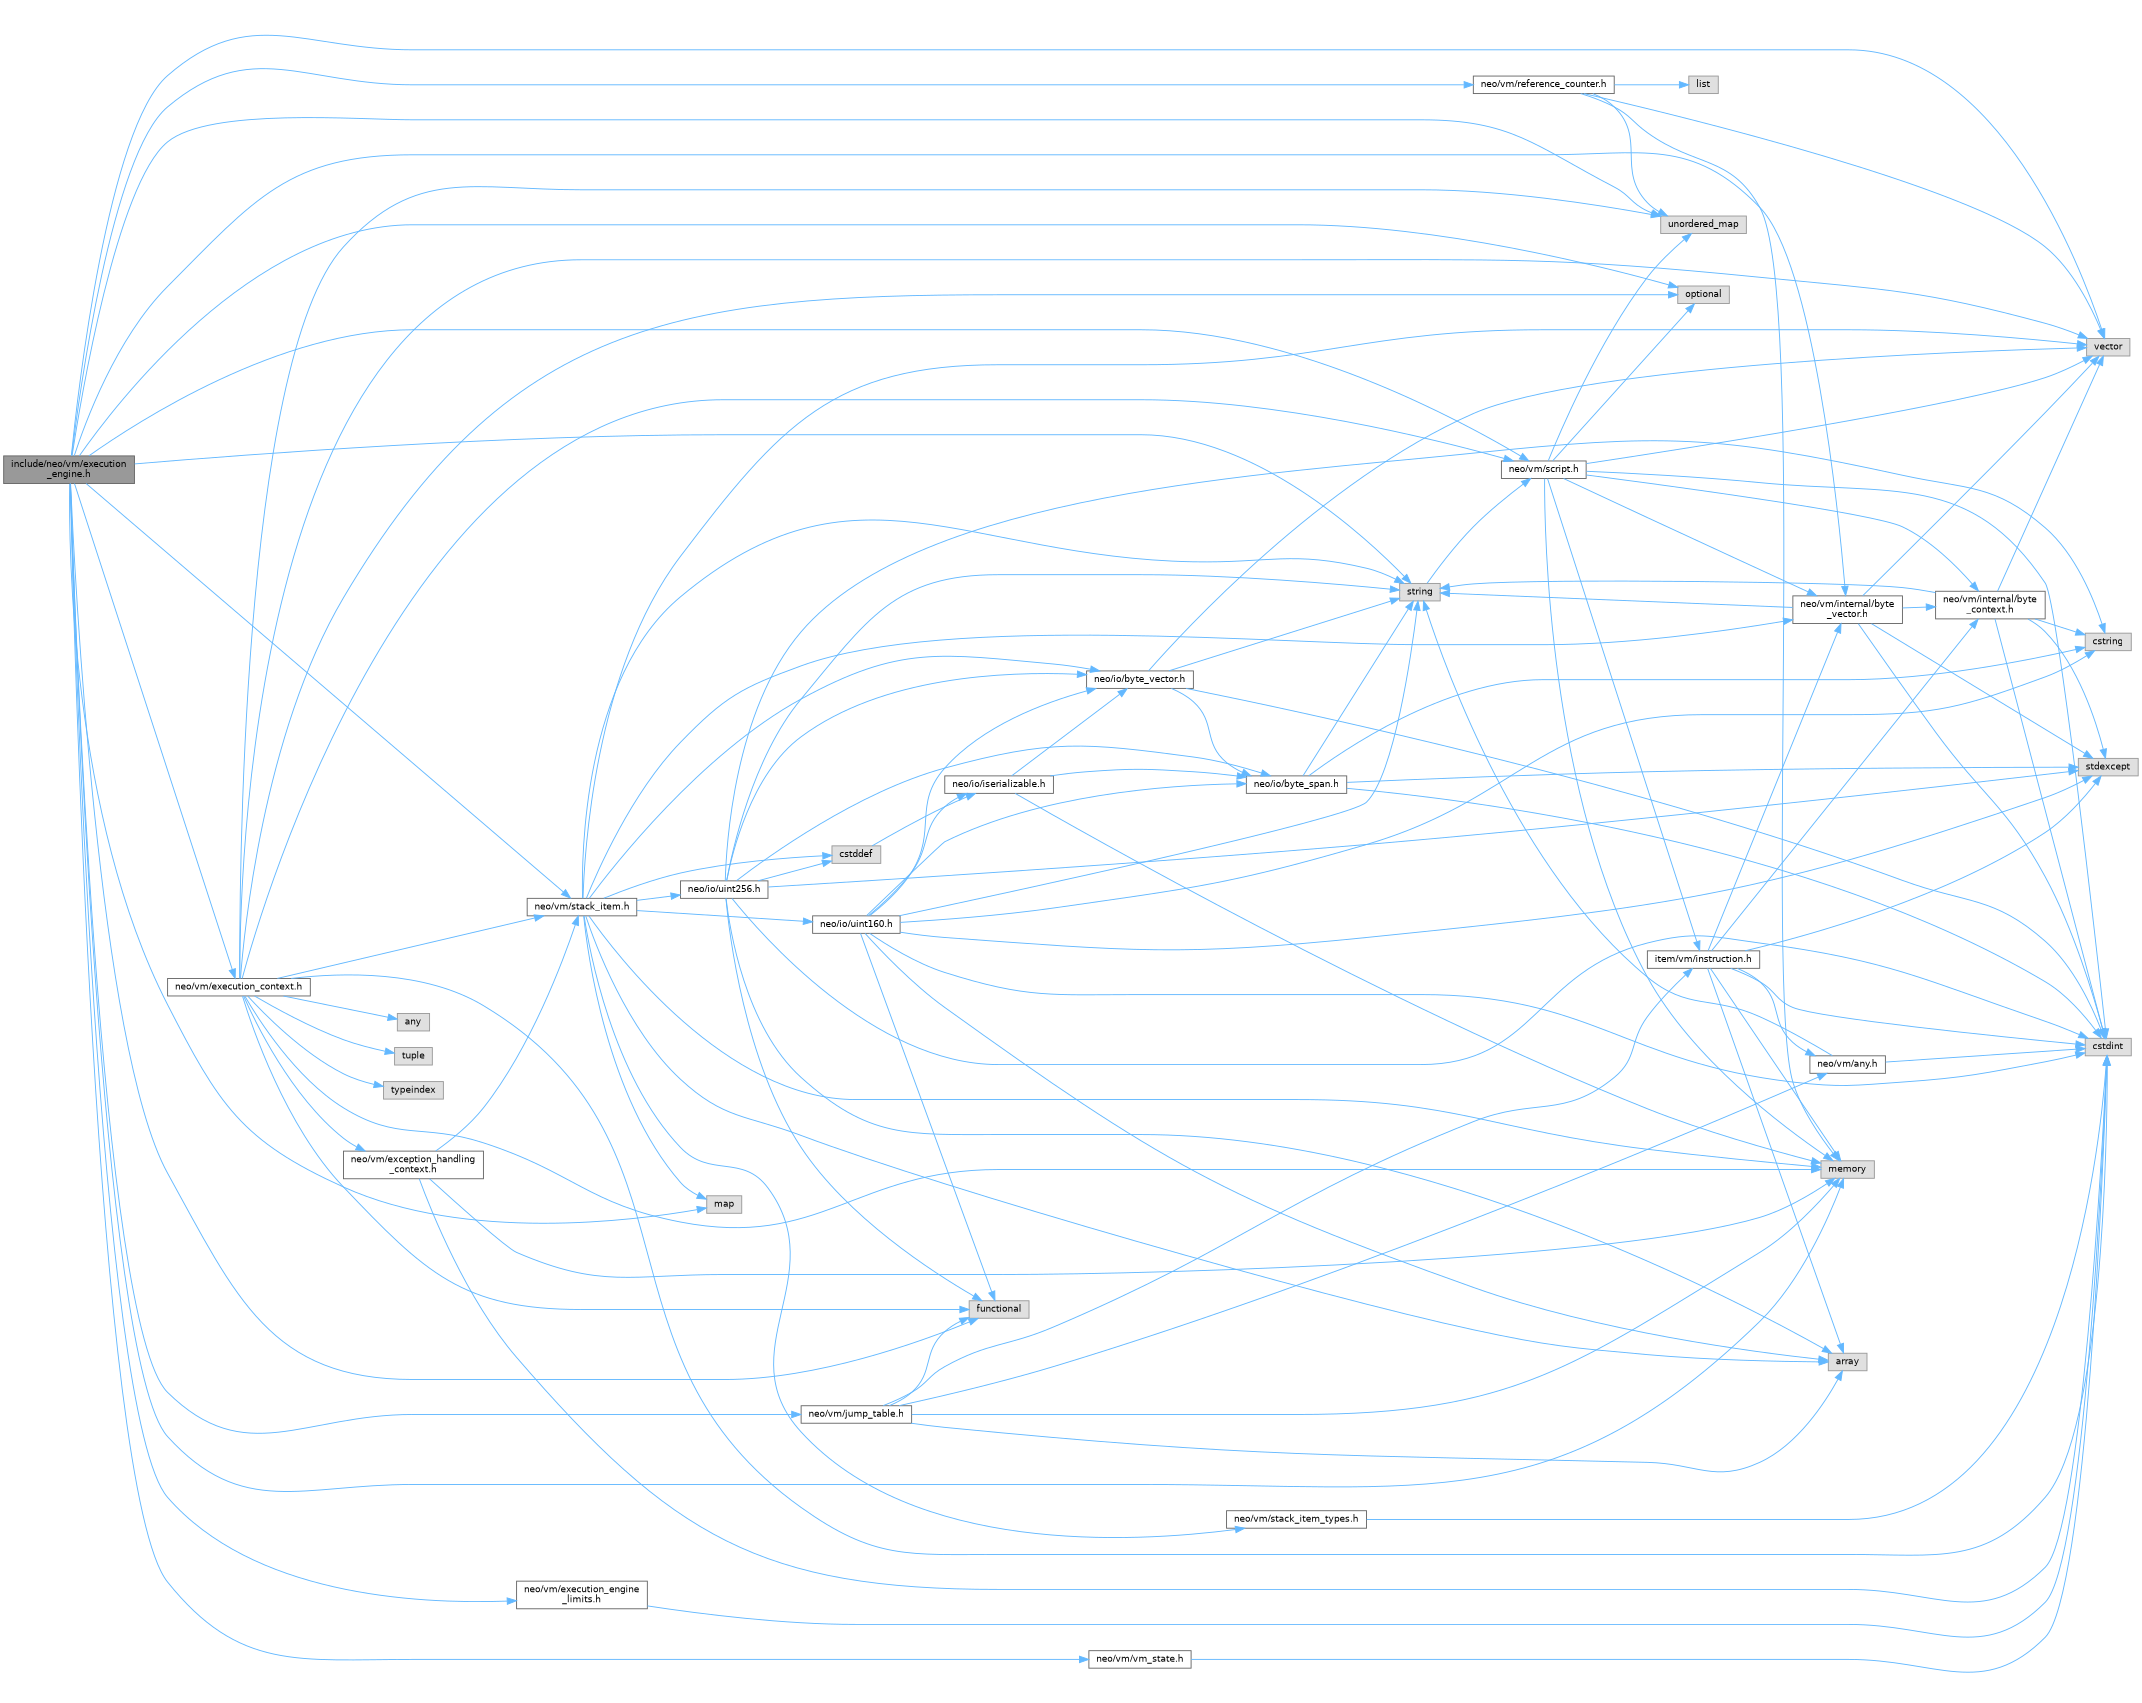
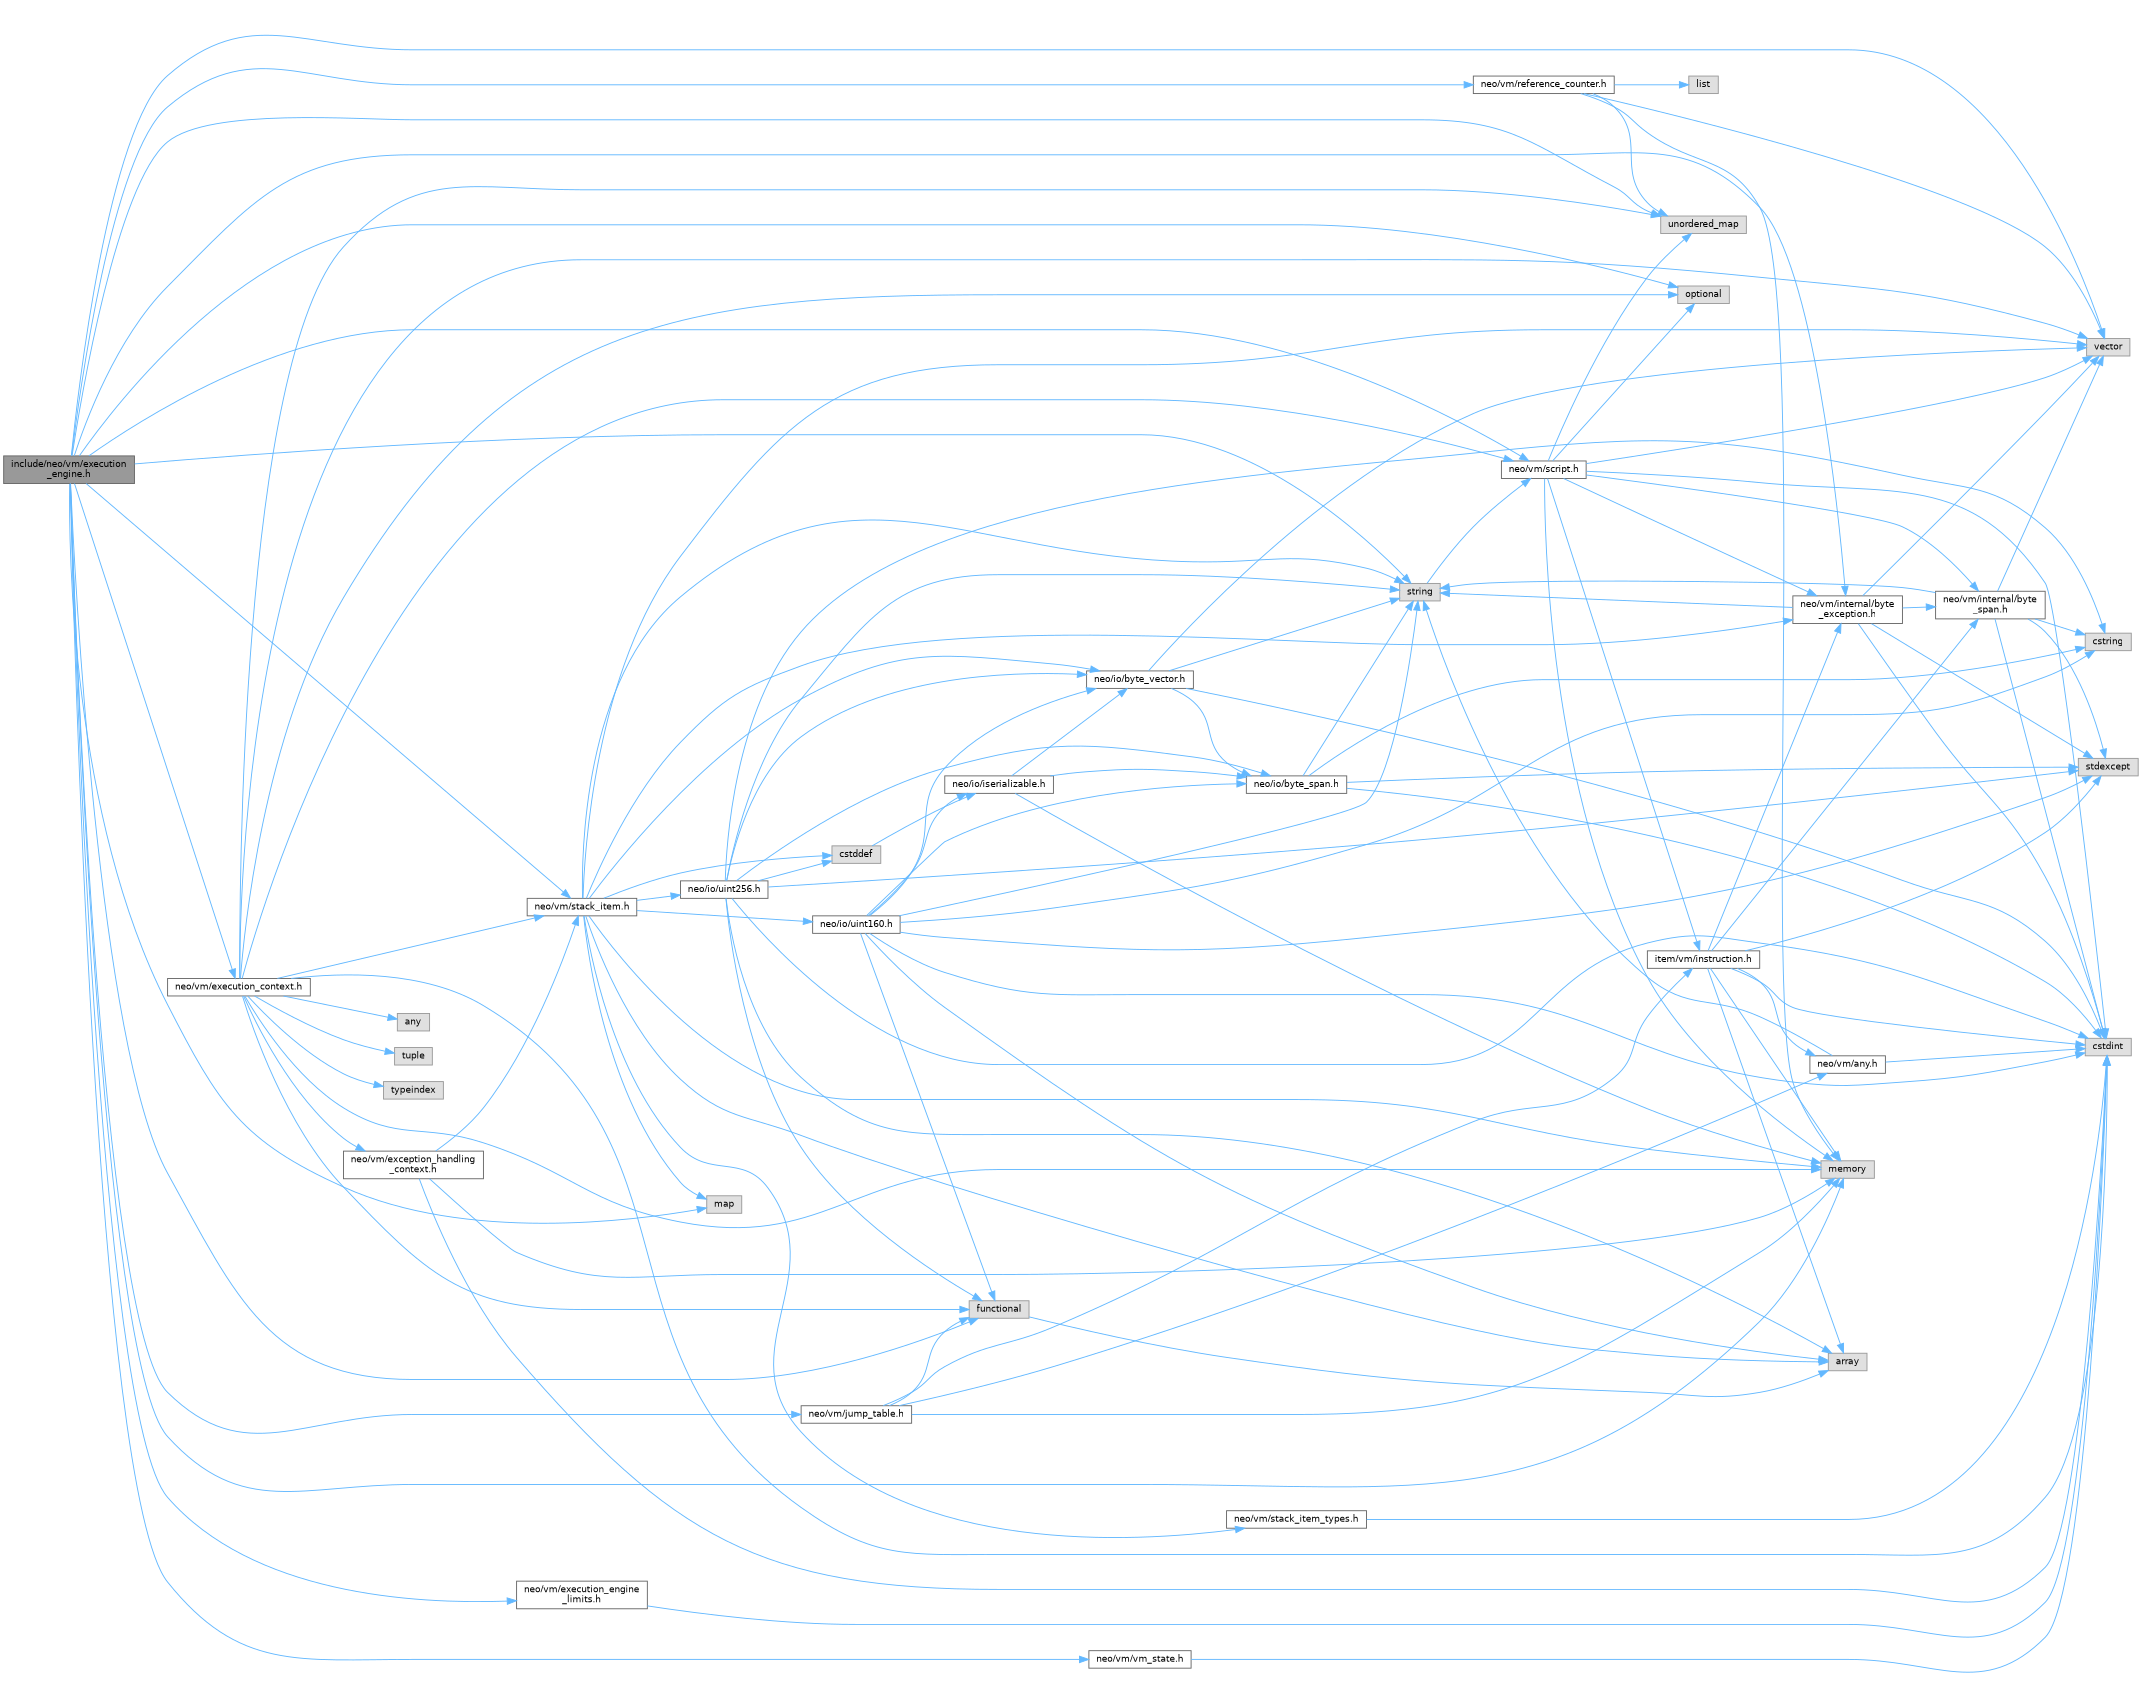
(1990, 605) -> (1990, 605)
(1848, 610) -> (1848, 610)
(1394, 1457) -> (1423, 1381)
